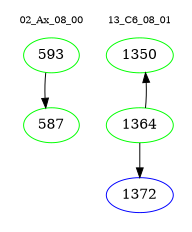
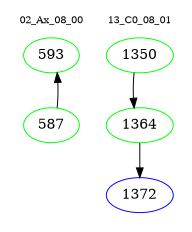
(140, 21) -> (140, 21)
(45, 85) -> (58, 95)
(146, 95) -> (133, 85)
